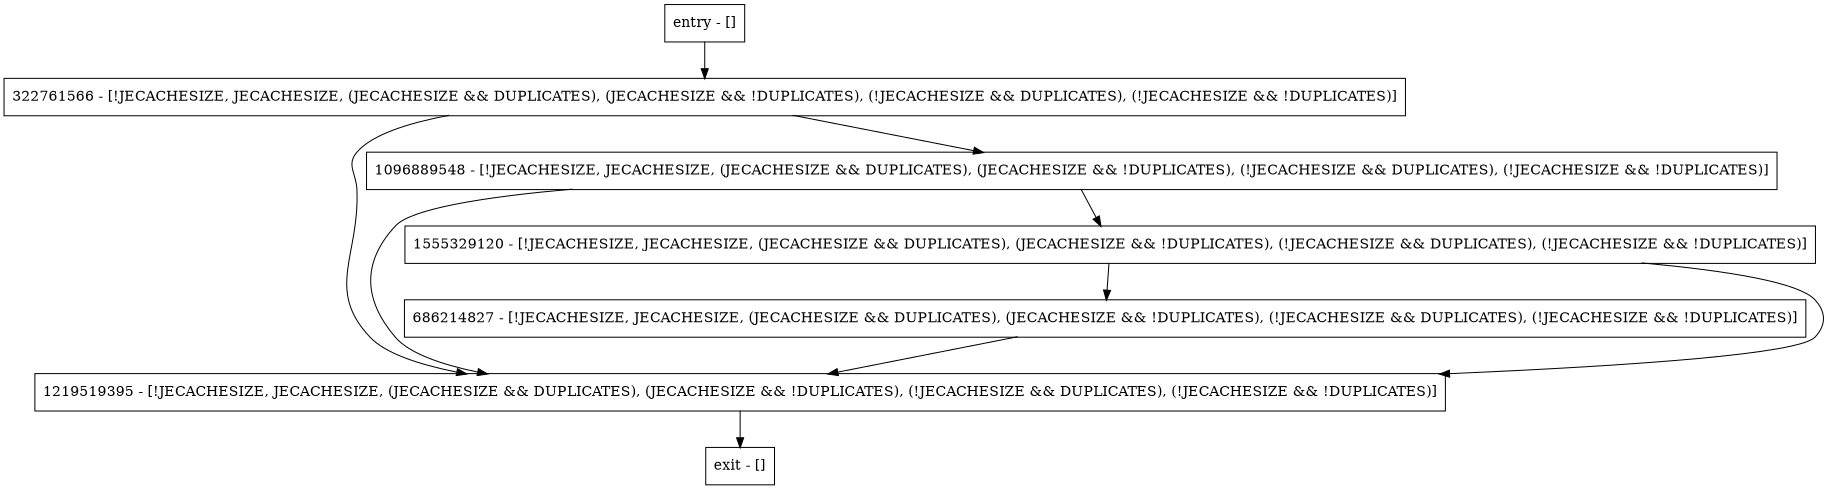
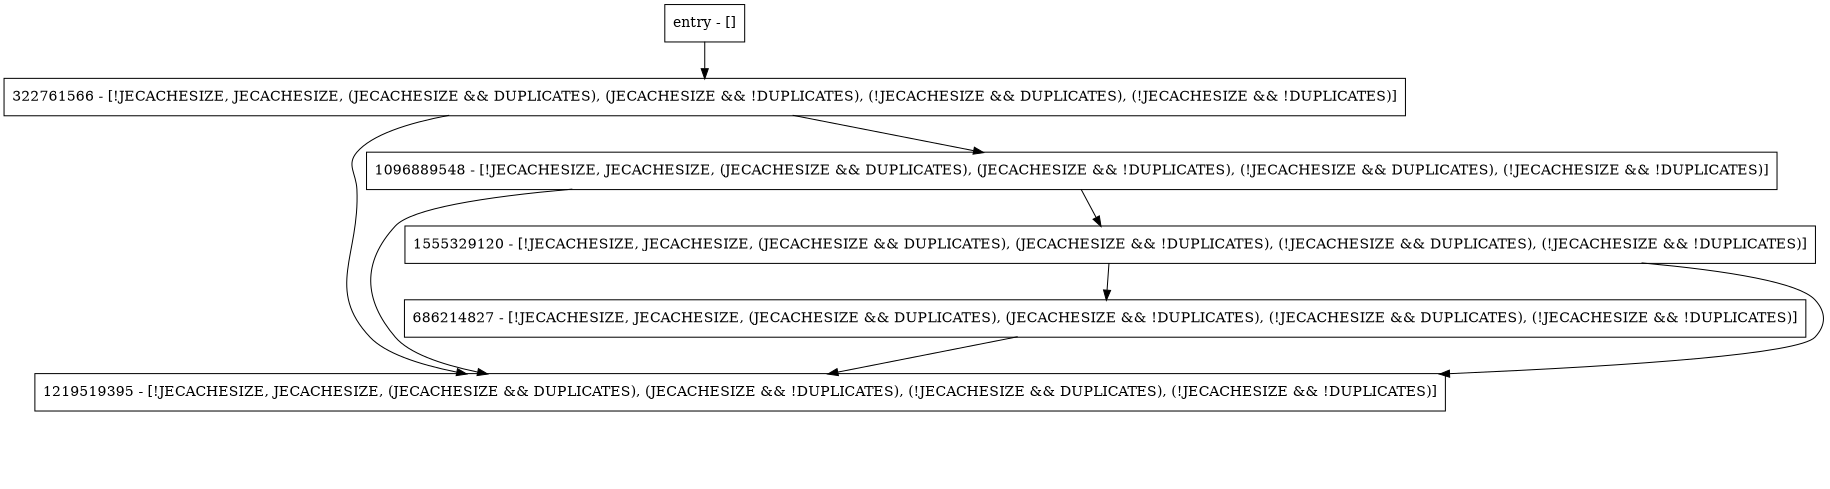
(740, 466) -> none
